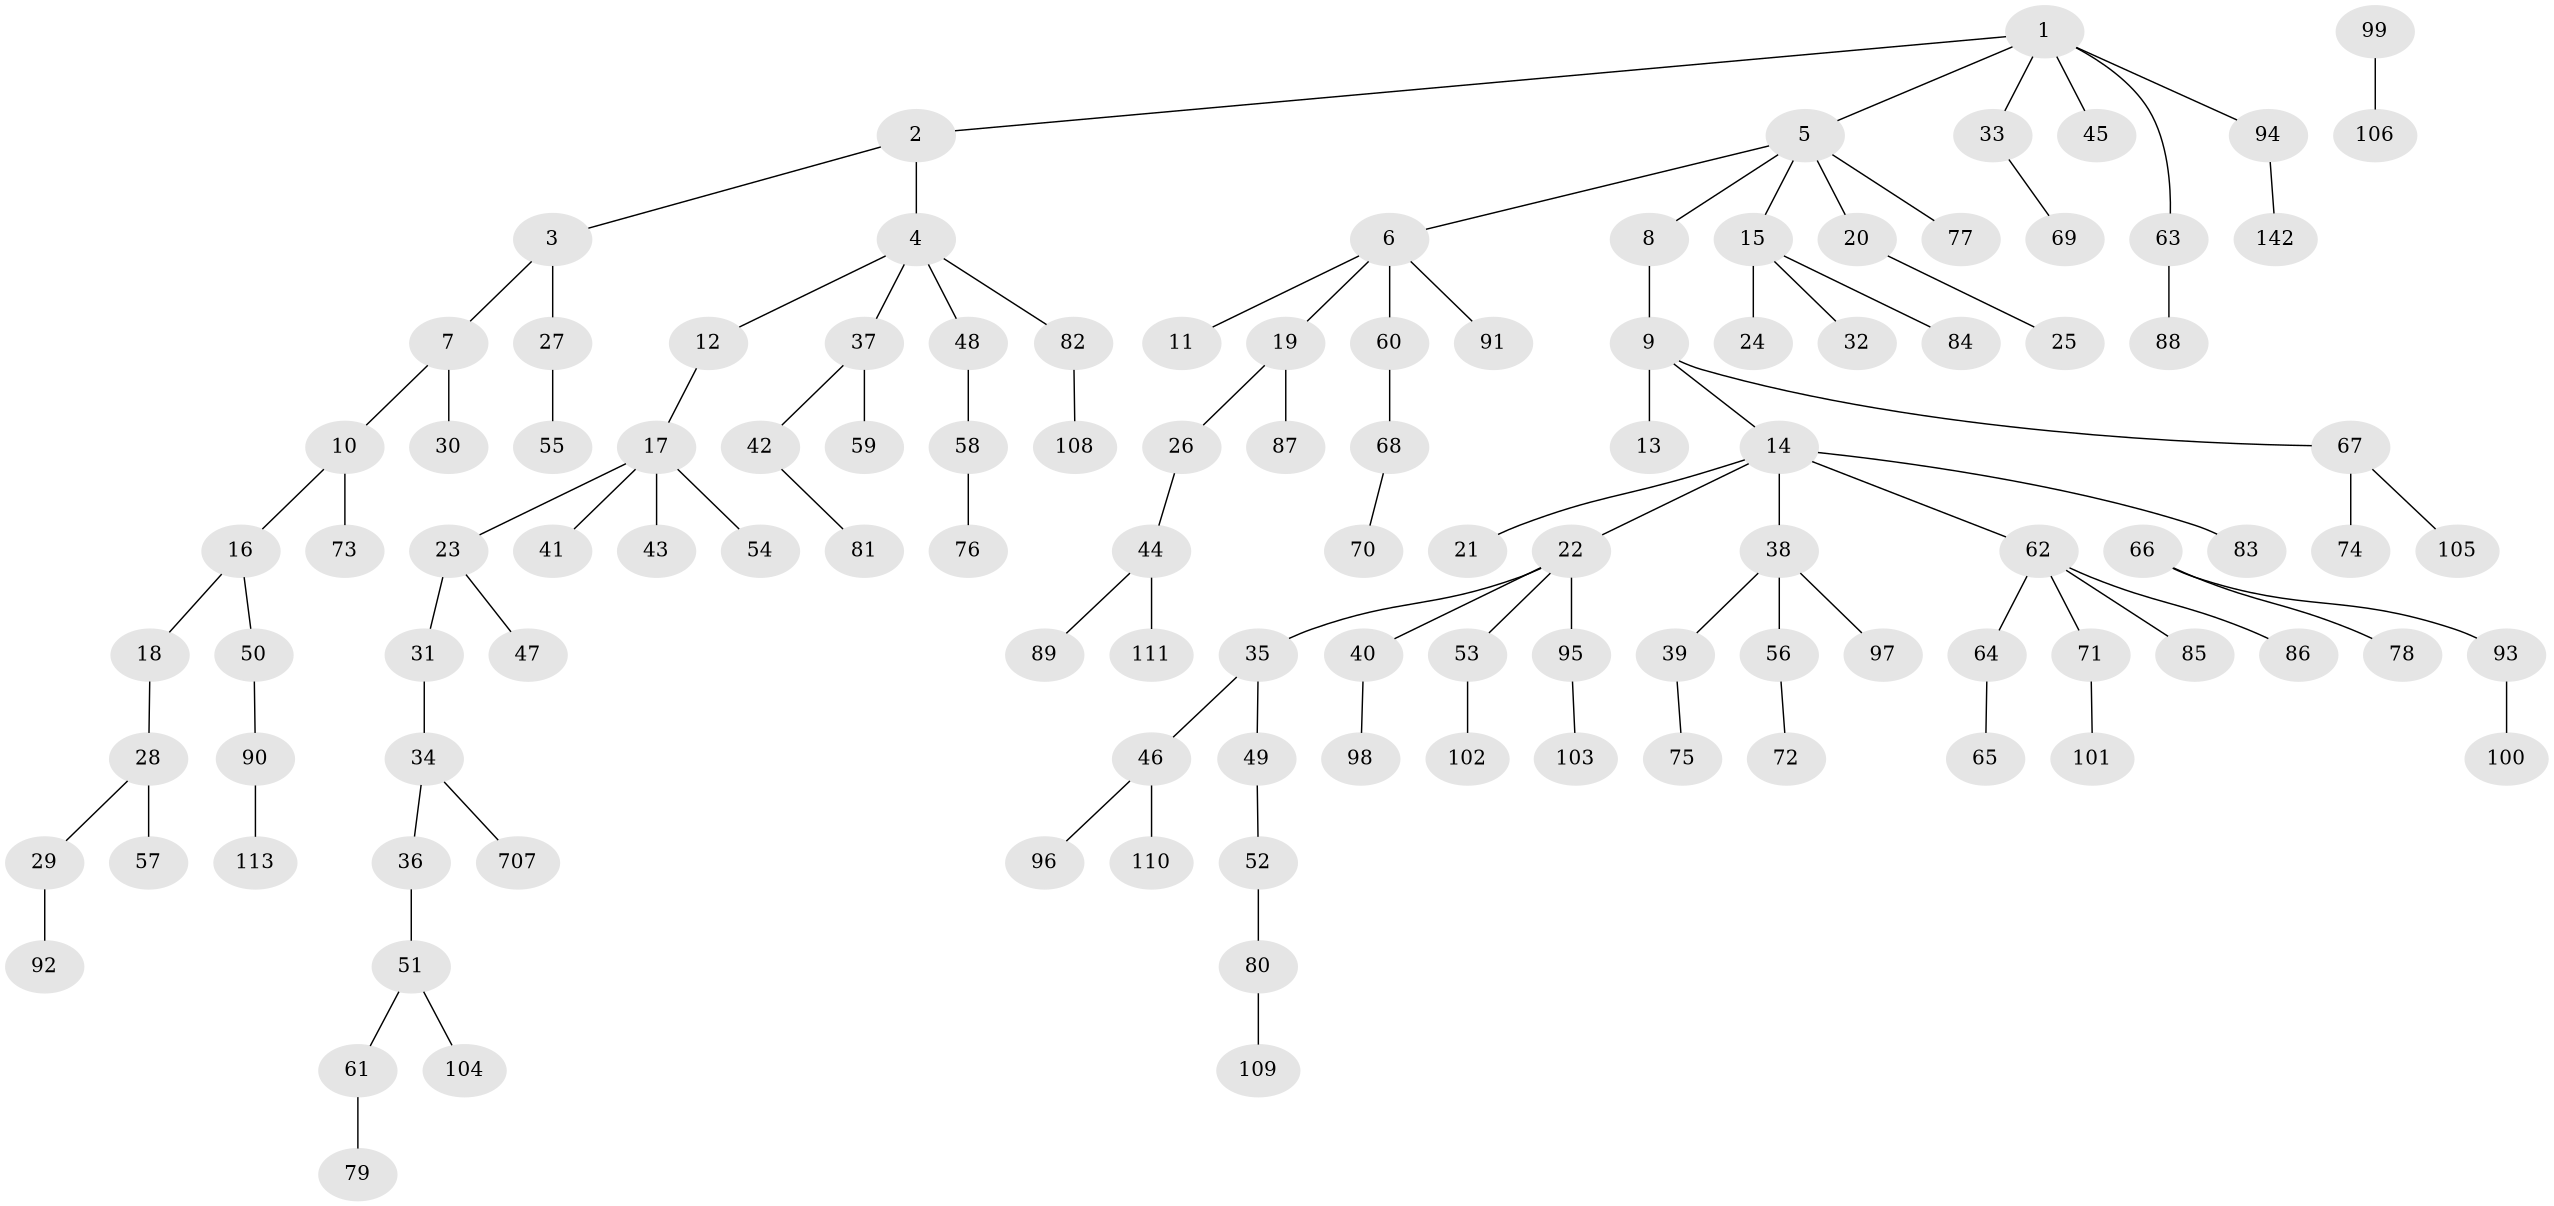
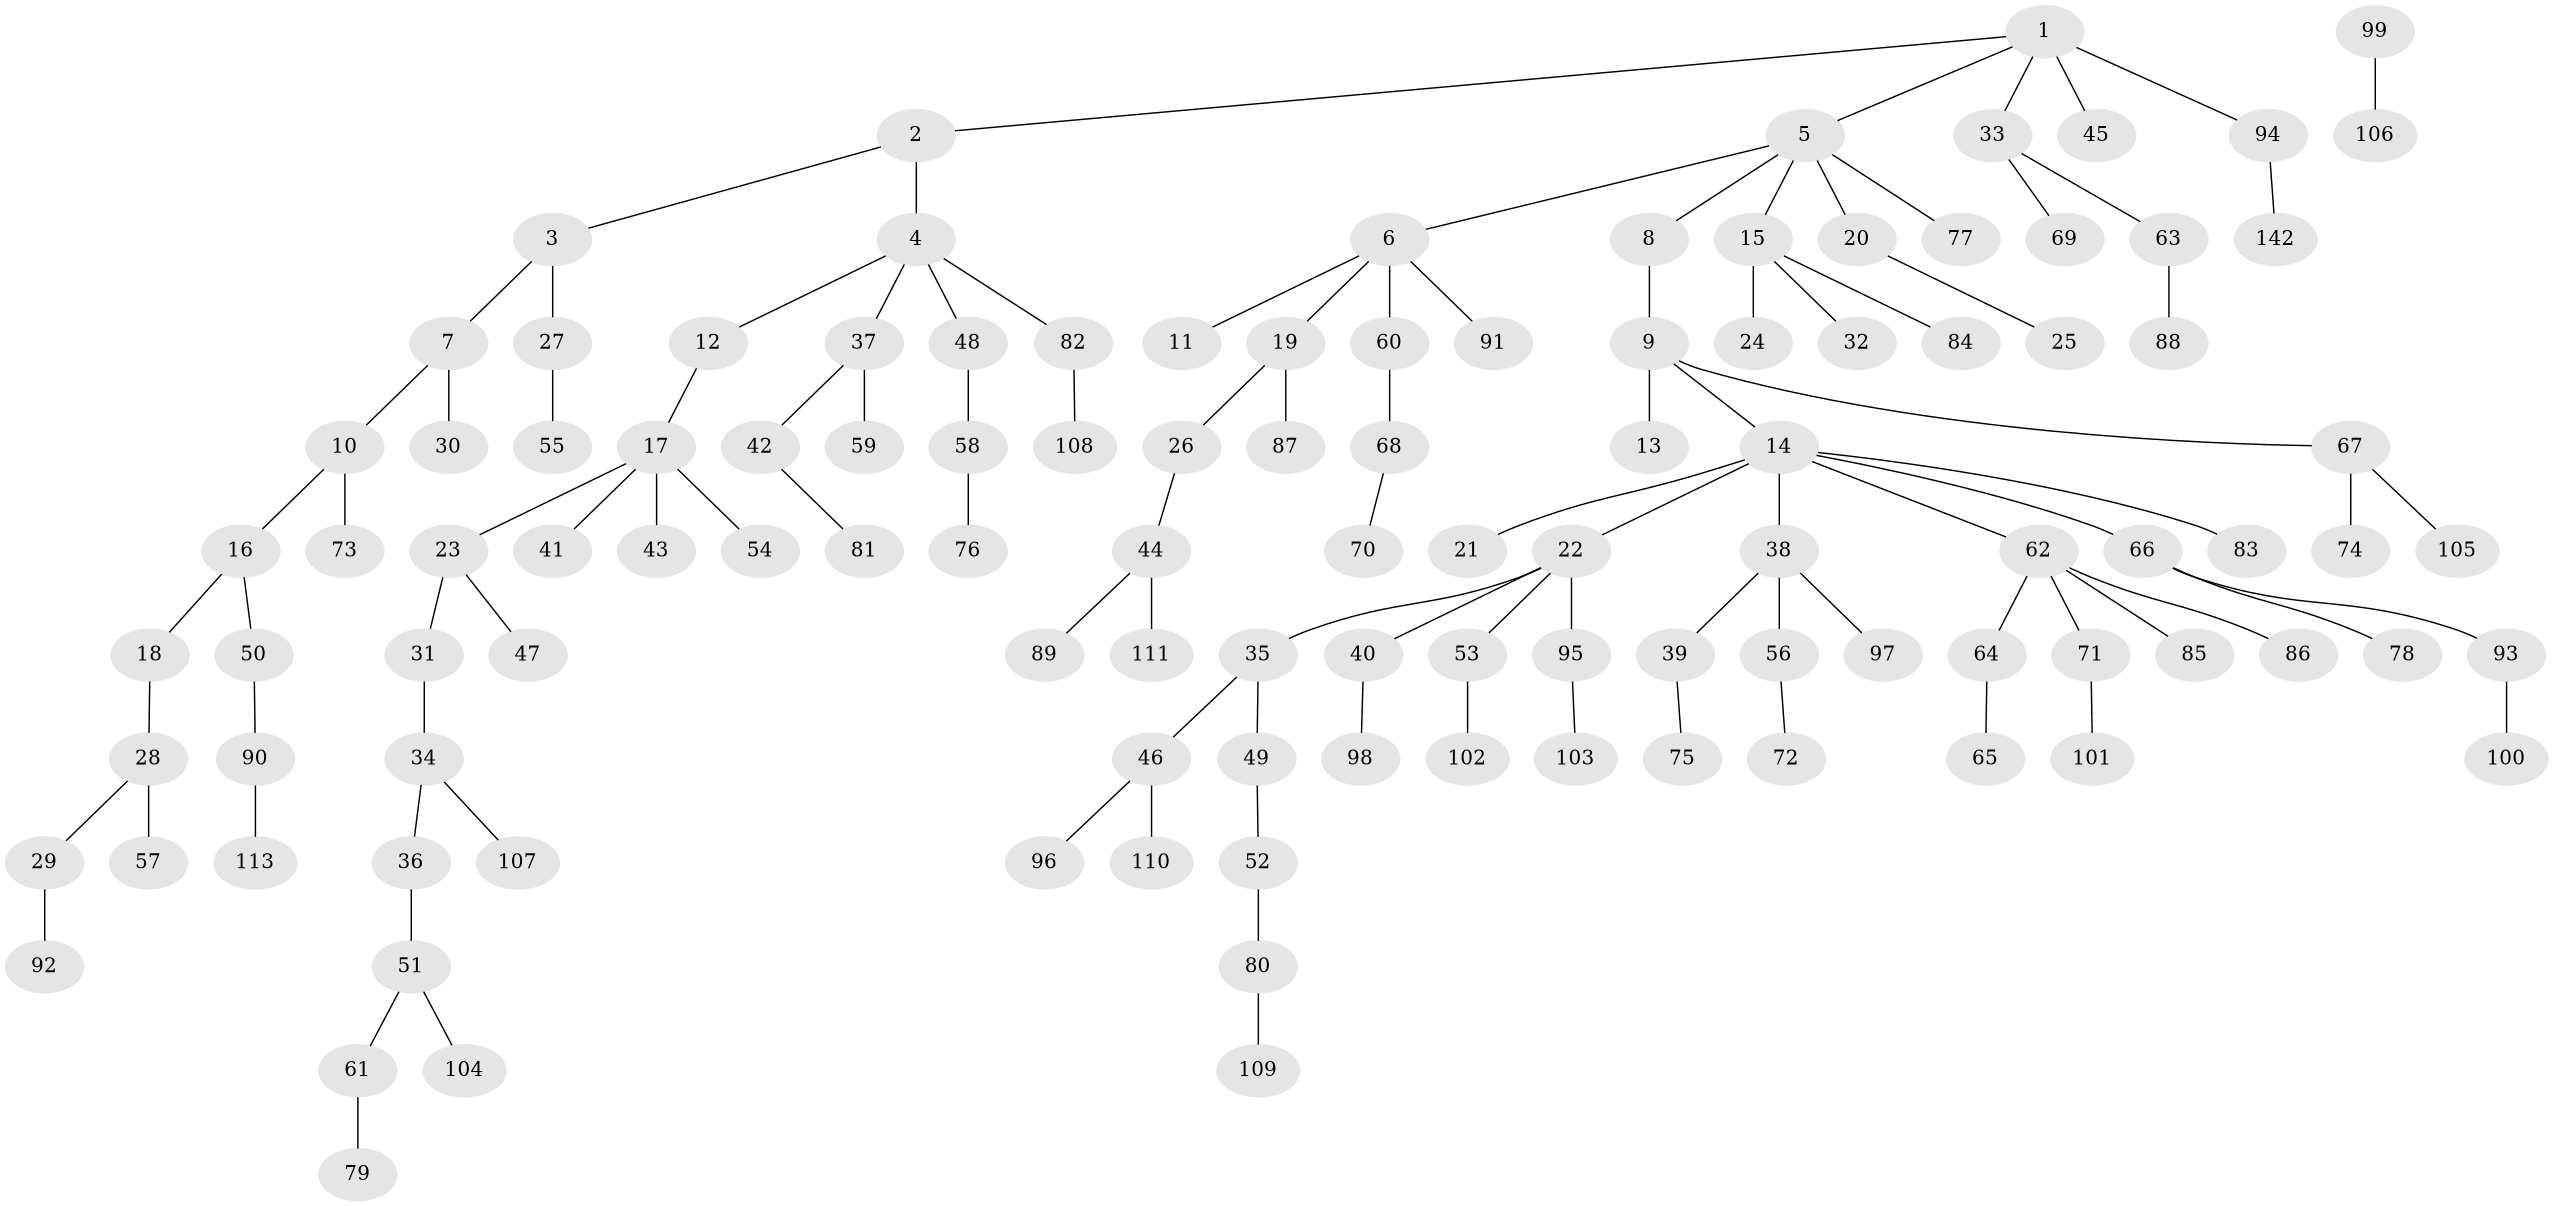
(2151, 114) -> (2081, 188)
none -> (1967, 488)
(518, 863) -> (518, 863)
